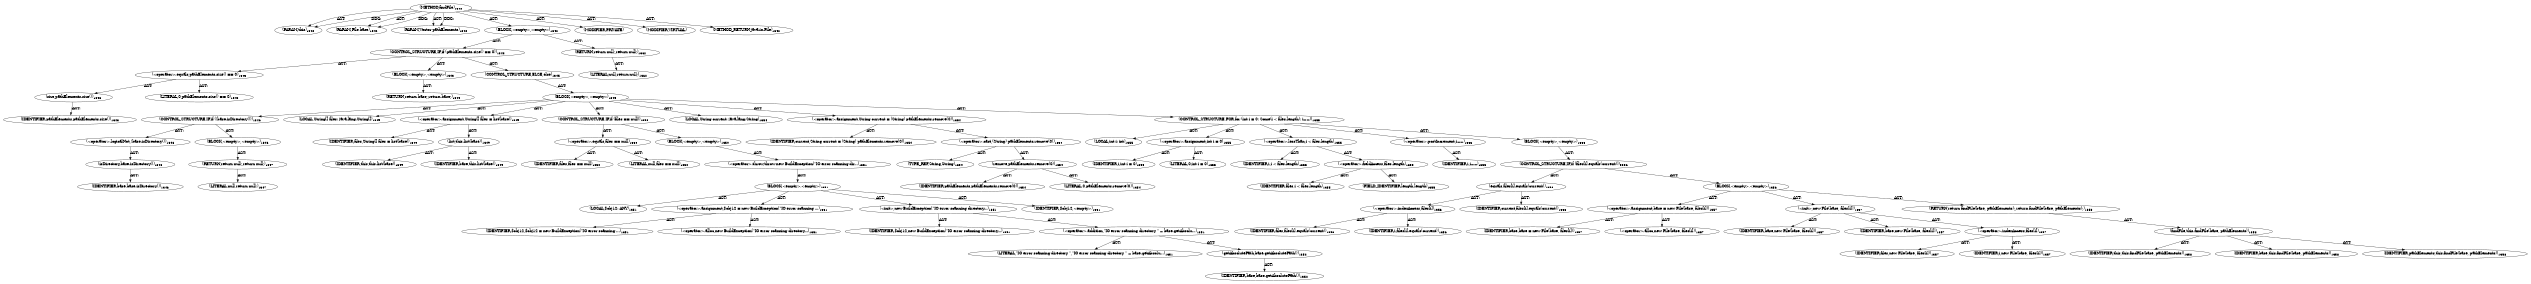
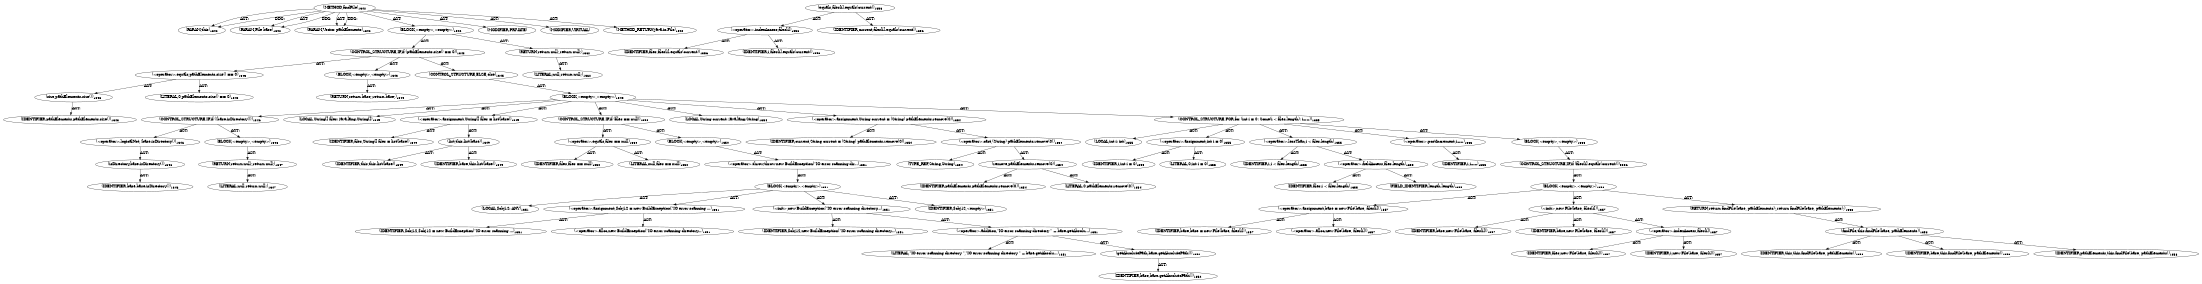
(1548, 175) -> none
